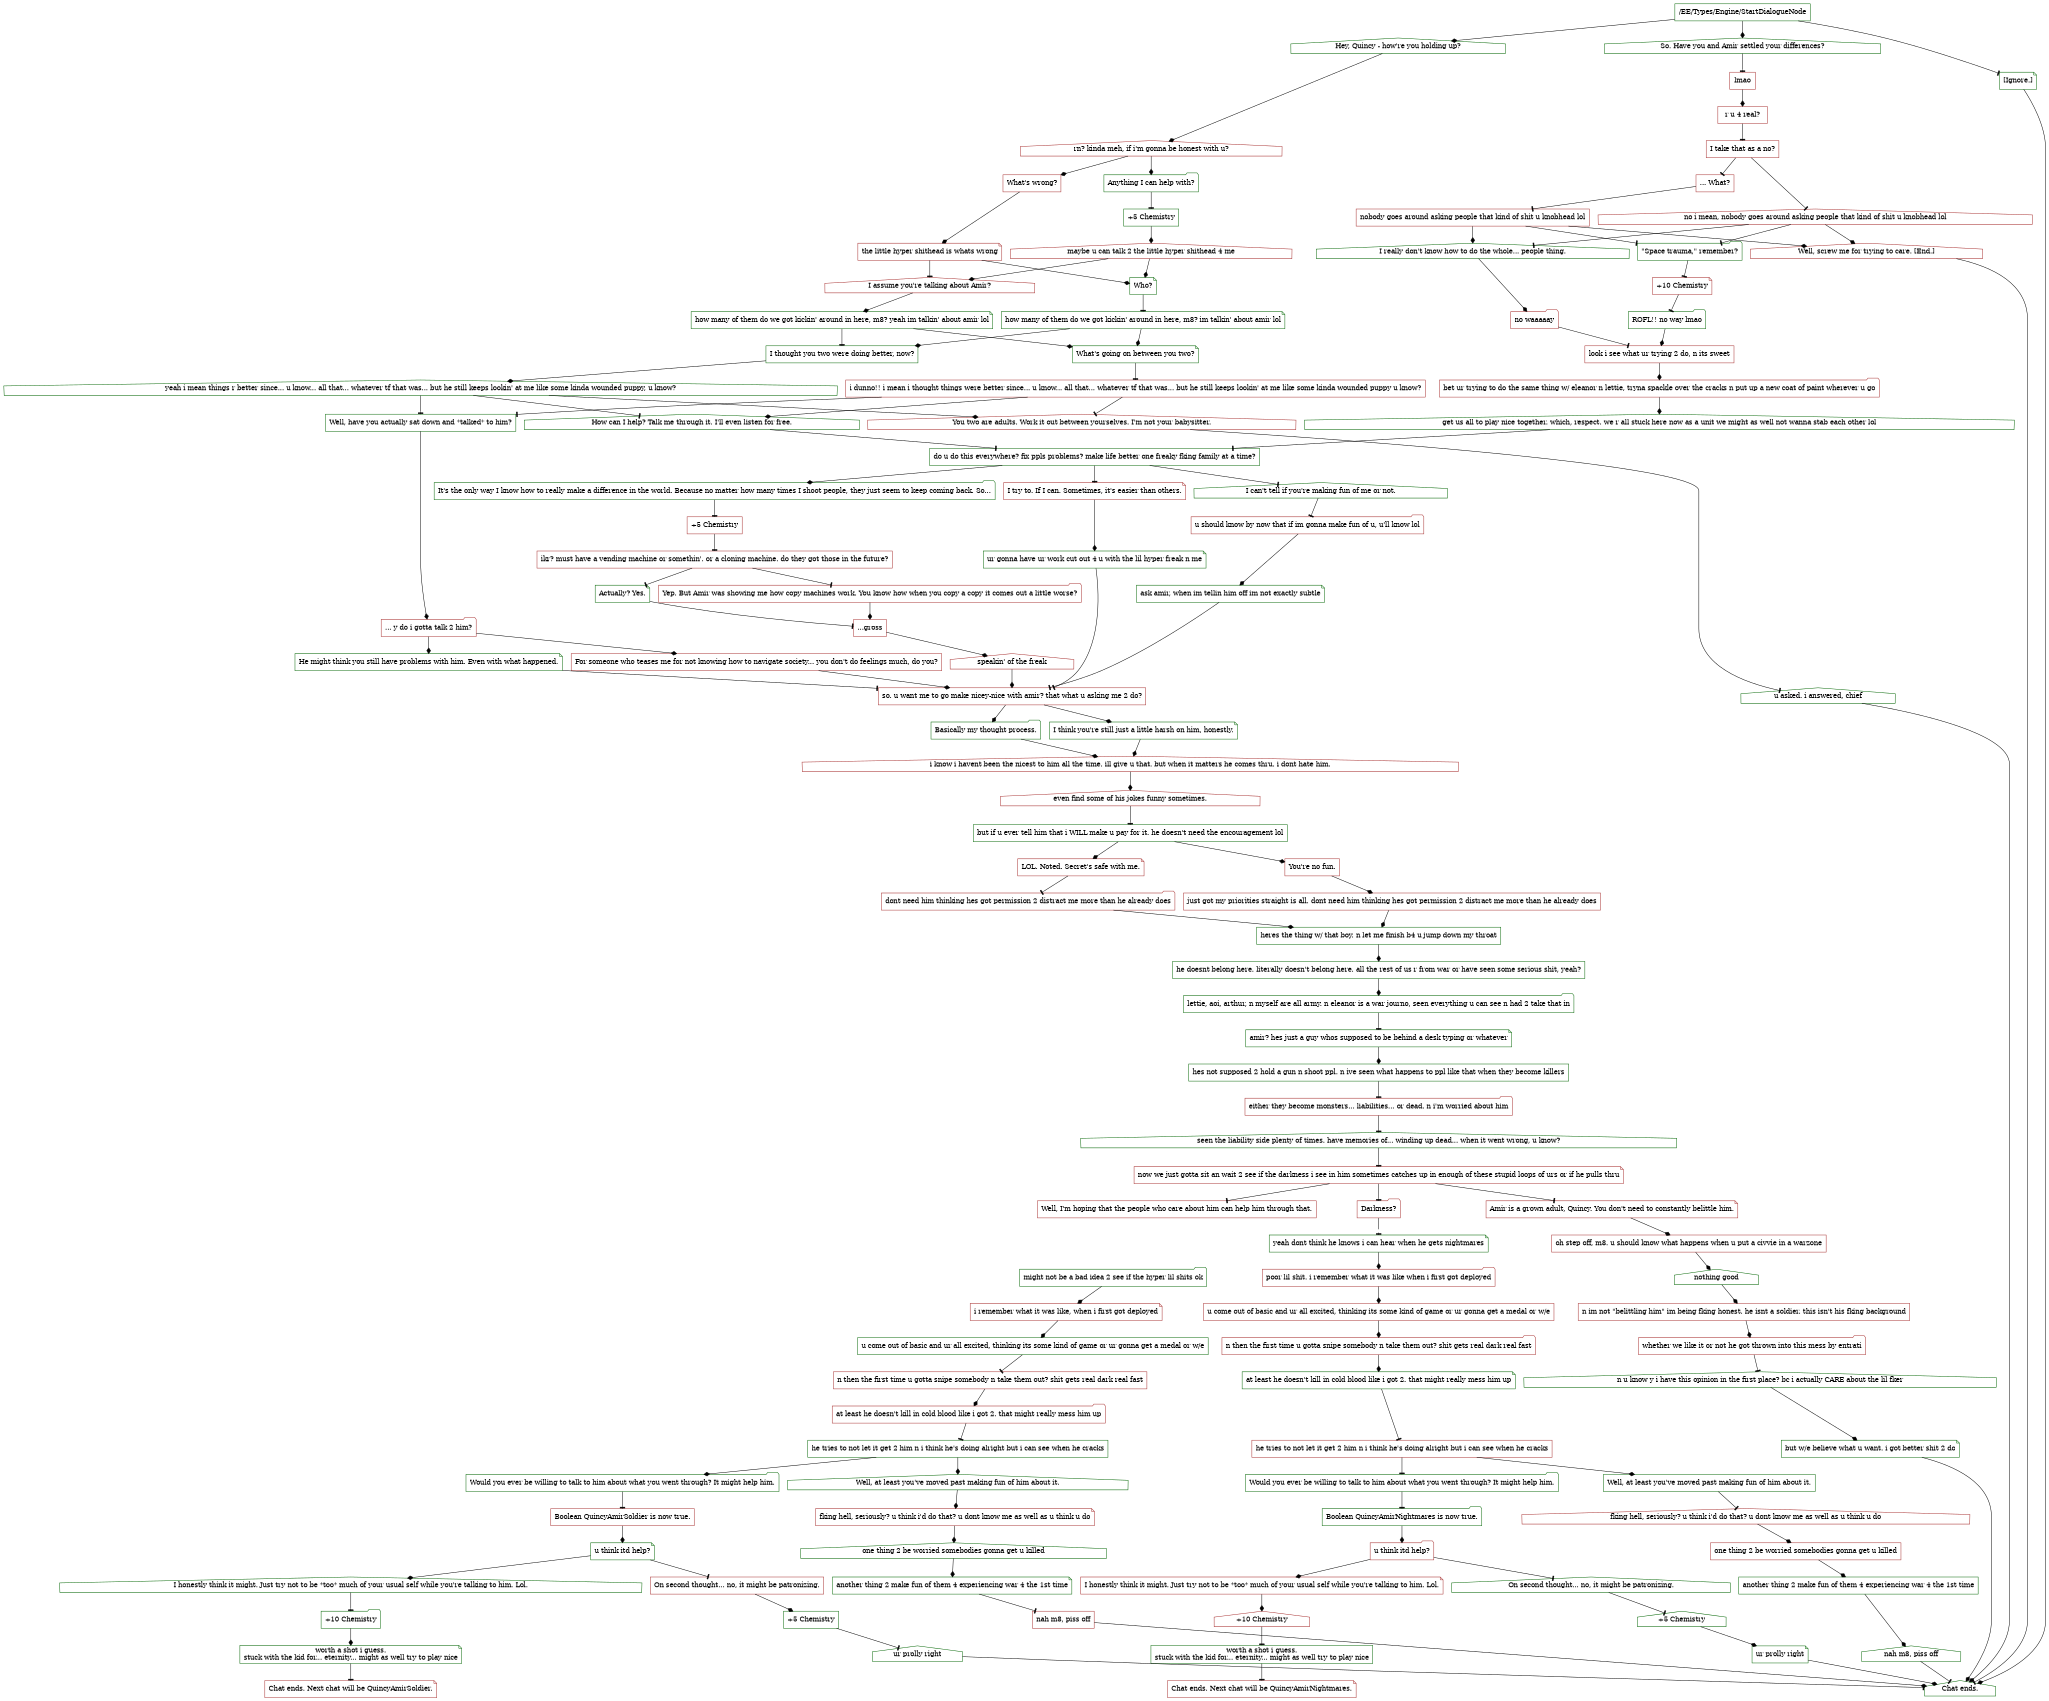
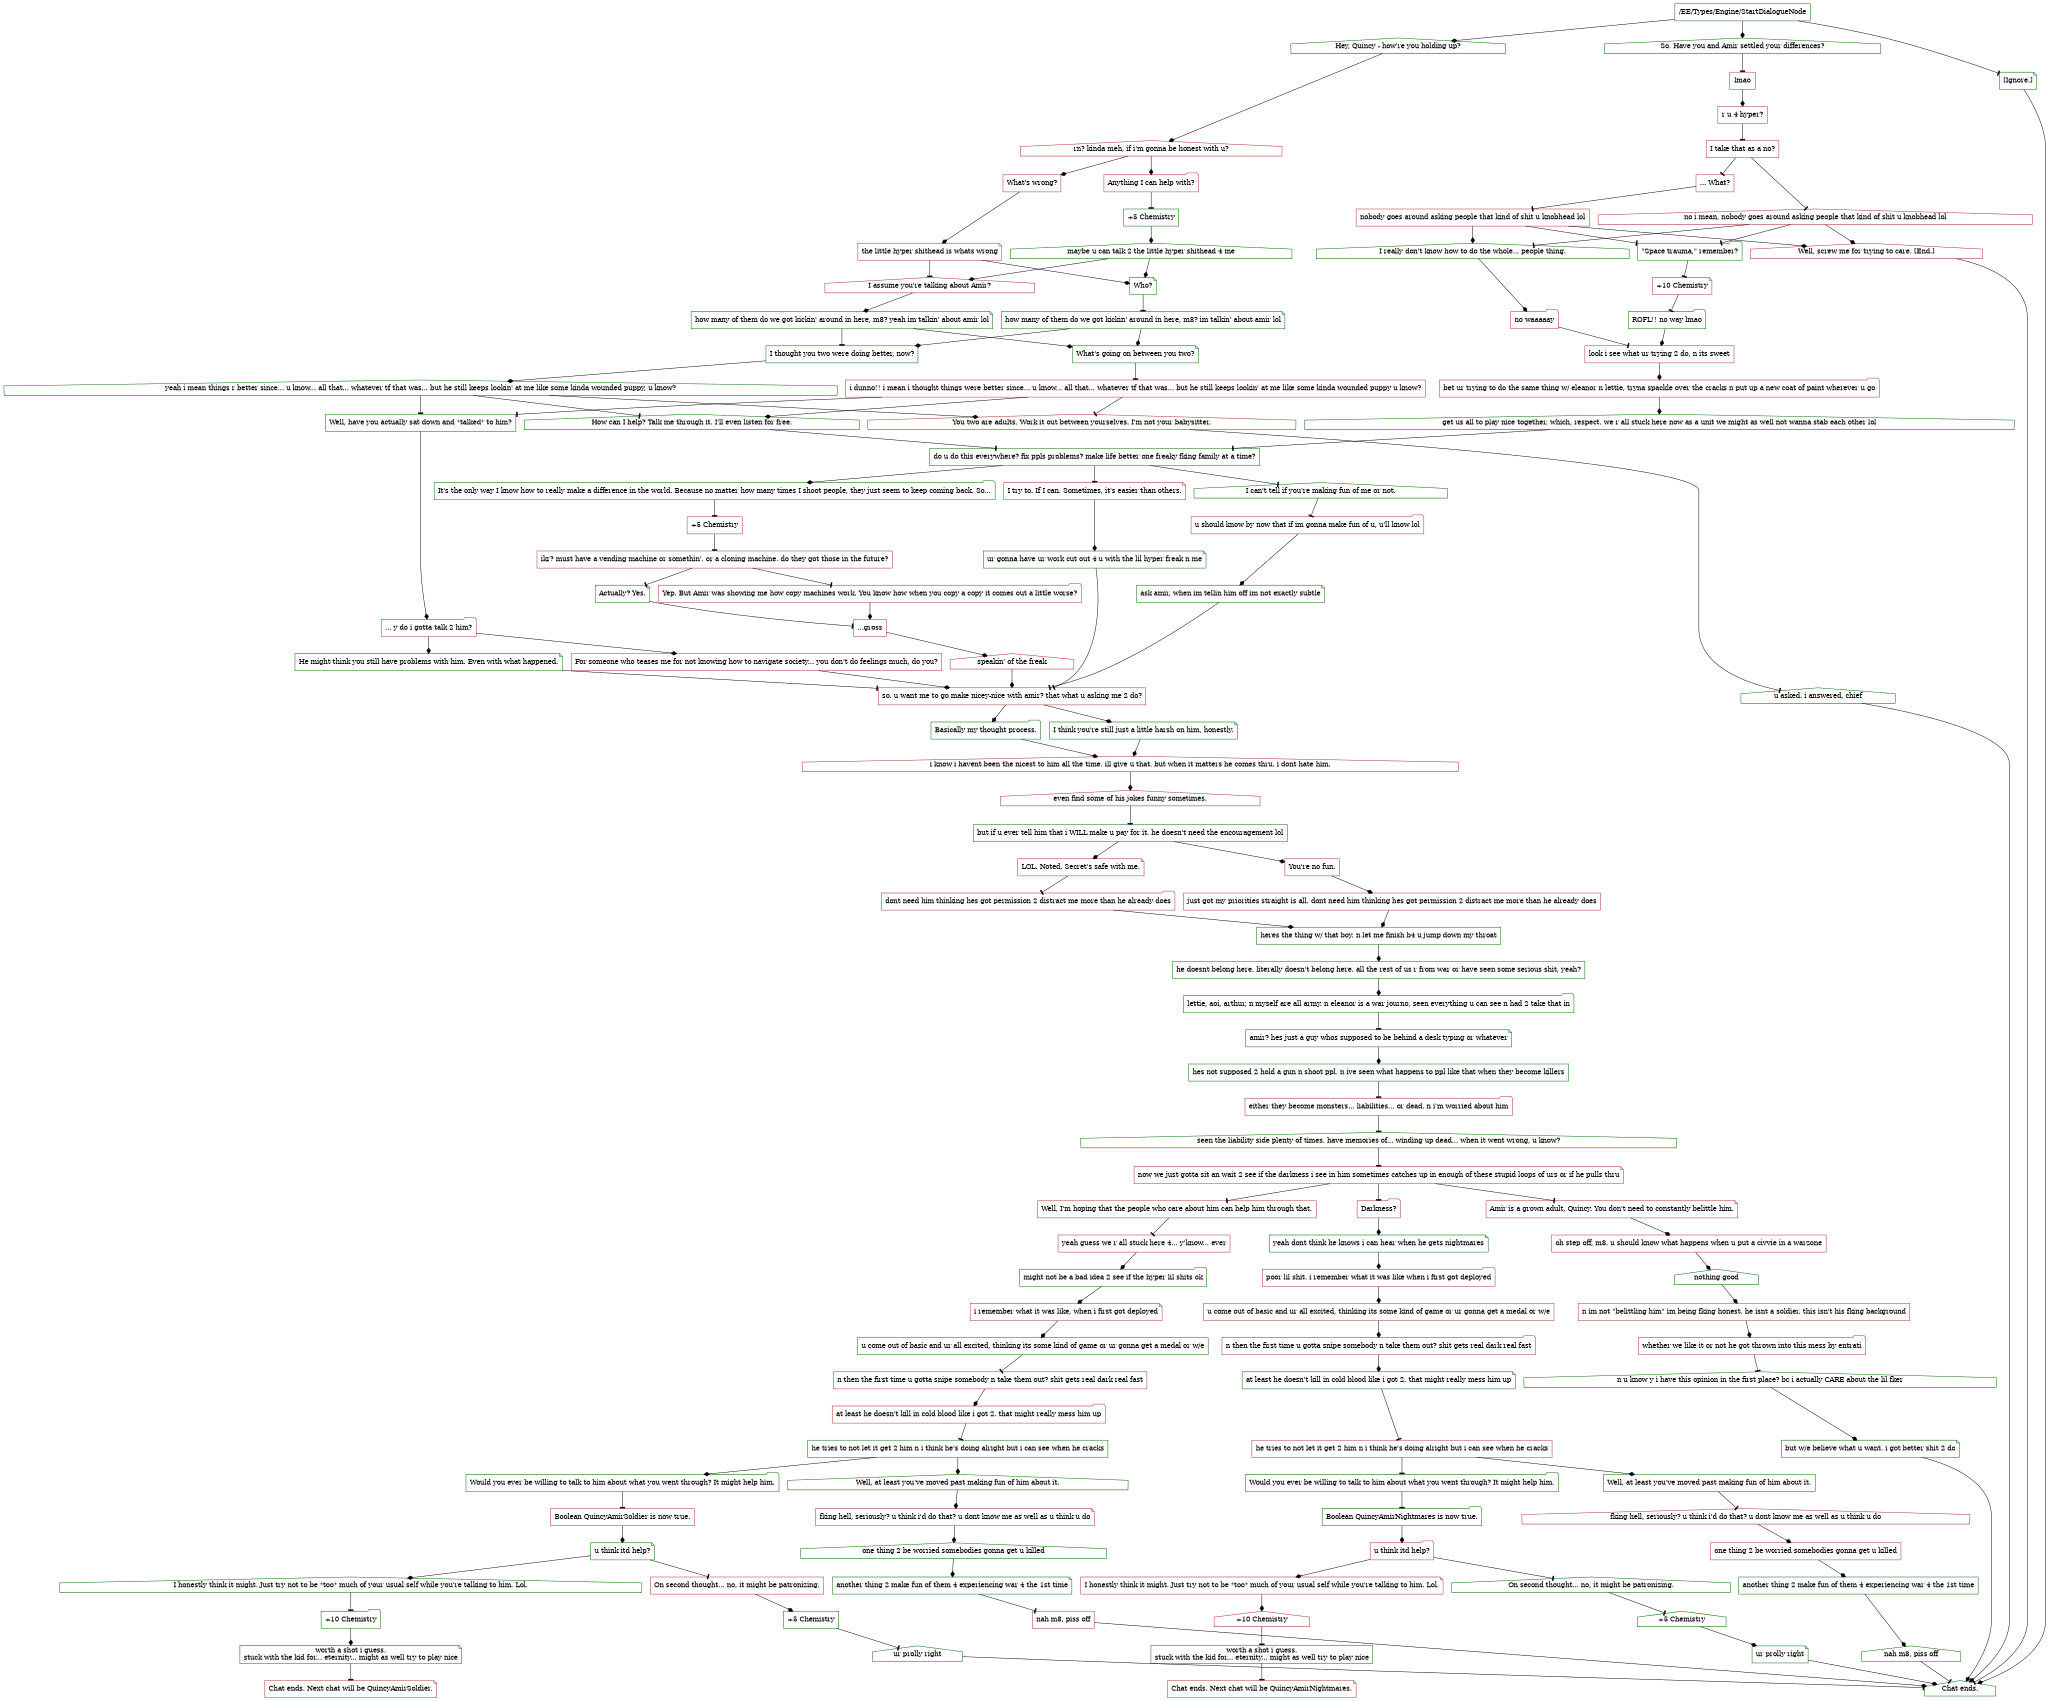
(1743, 115) -> (1743, 115)
(1151, 183) -> (1151, 183)
(1151, 252) -> (1151, 252)
(1379, 1224) -> (1379, 1224)
none -> (1144, 1244)
